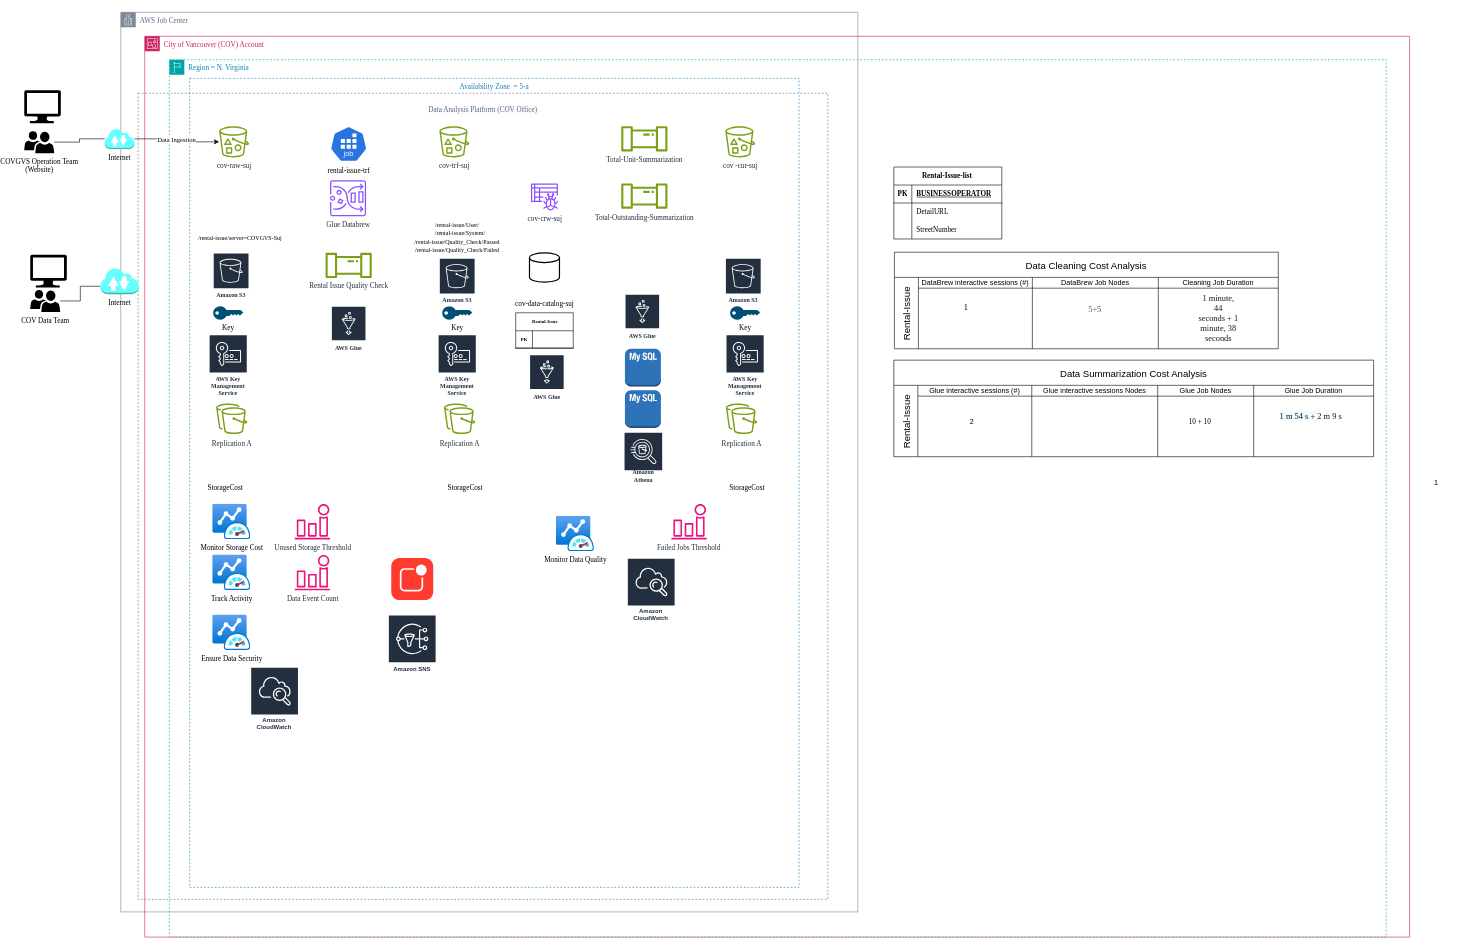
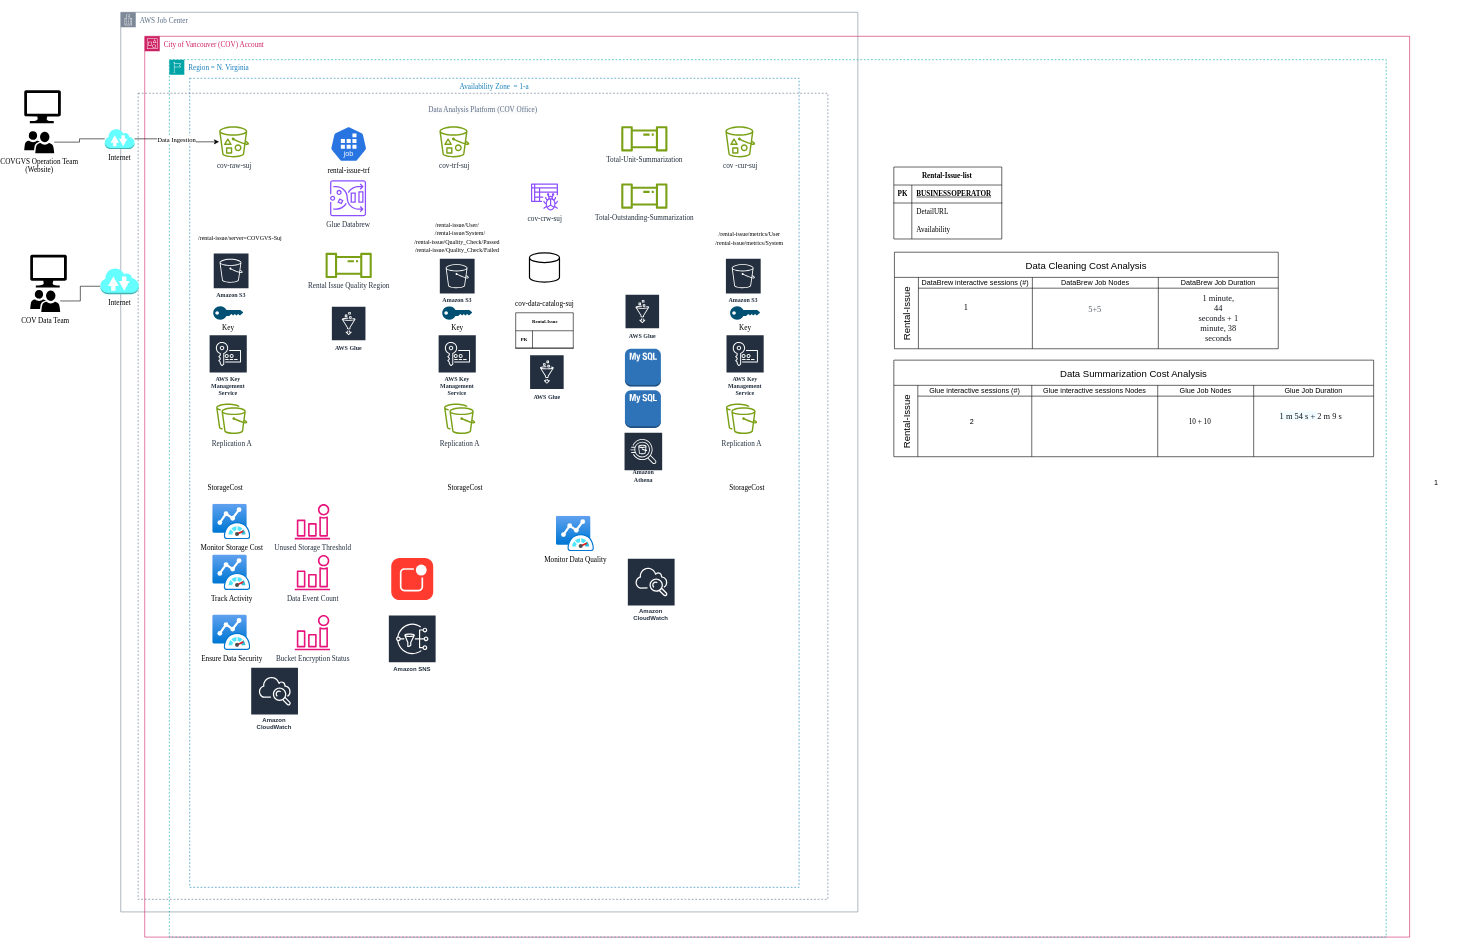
(494, 87) -> (494, 87)
(941, 230) -> (936, 230)
none -> (749, 239)
(1218, 283) -> (1218, 283)
(349, 287) -> (349, 287)
(689, 522) -> none
none -> (312, 633)
